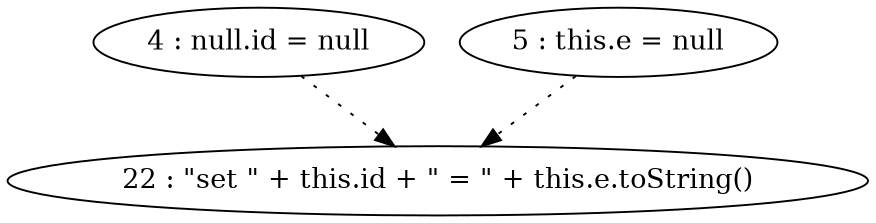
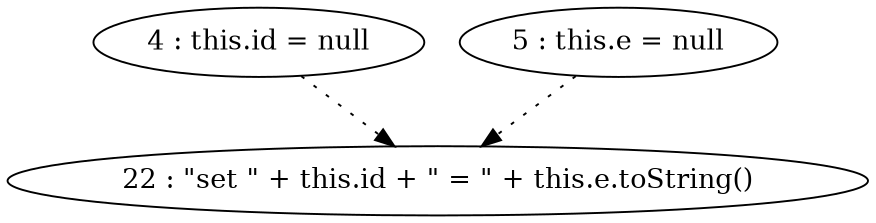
(259, 42) -> (259, 42)
